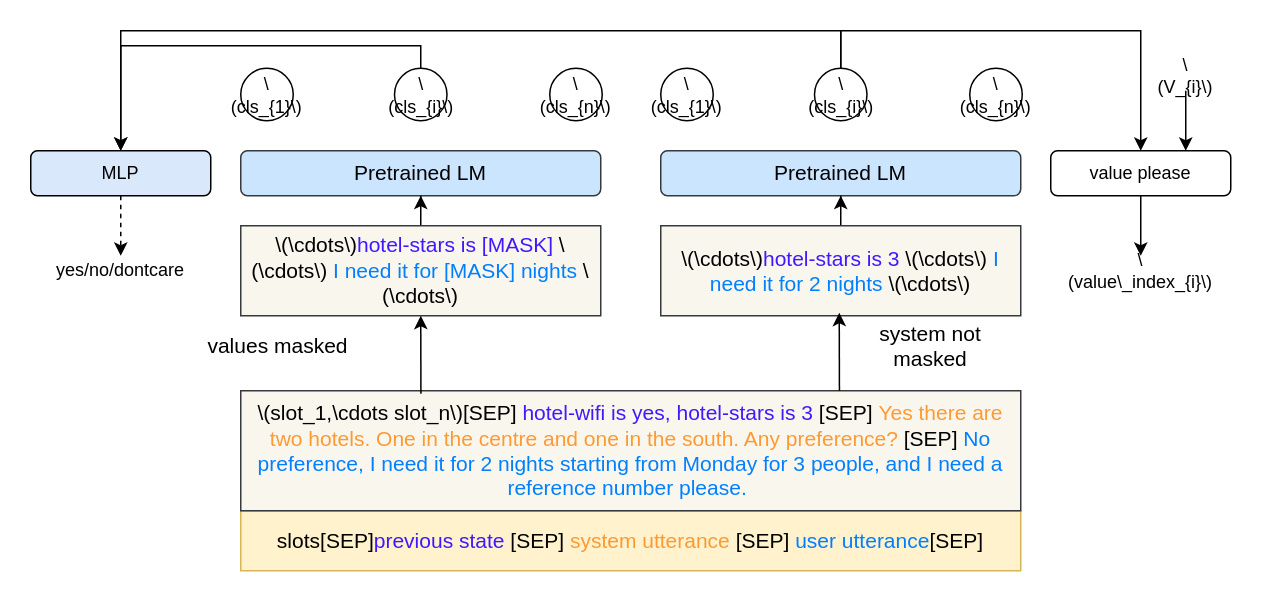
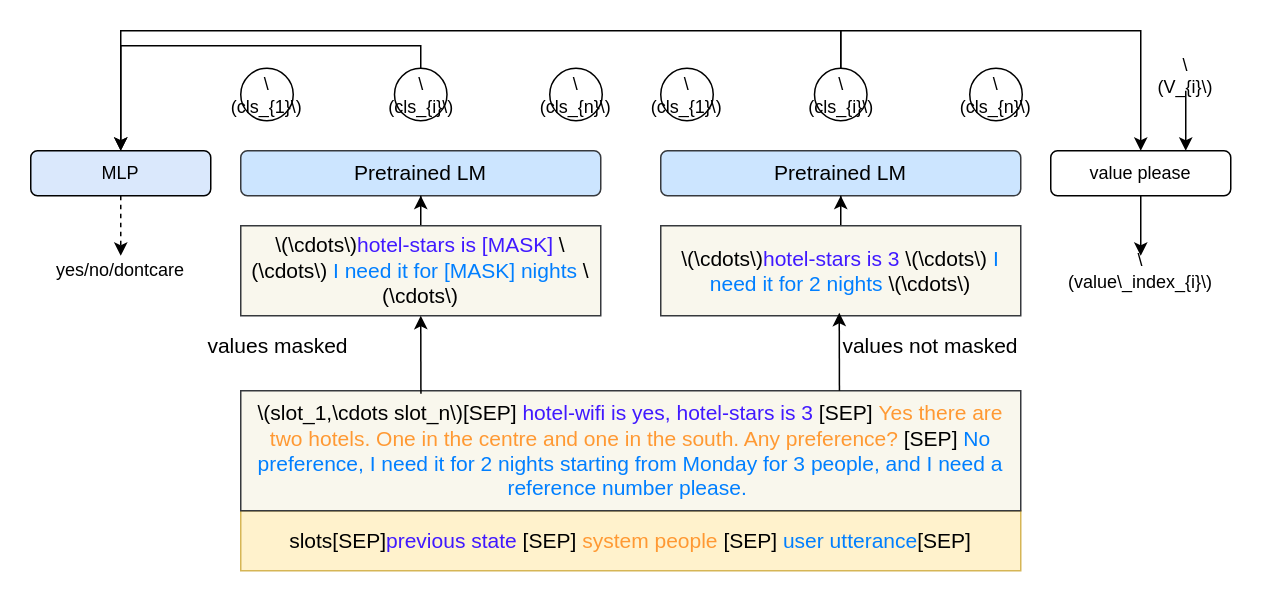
(931, 346) -> (931, 346)
(631, 541) -> (631, 541)
